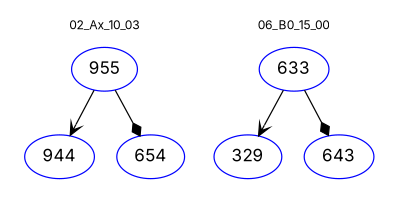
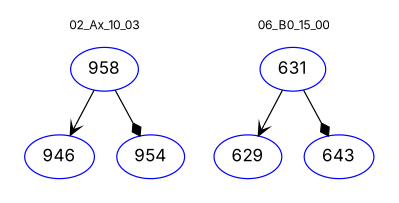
(105, 69) -> (105, 69)
(294, 69) -> (293, 69)
(60, 157) -> (60, 157)
(151, 157) -> (151, 157)
(248, 157) -> (248, 157)
